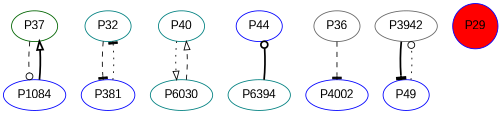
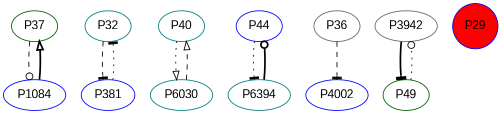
none -> (253, 58)
(406, 95) -> (406, 95)
